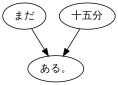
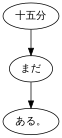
(73, 39) -> (31, 39)
